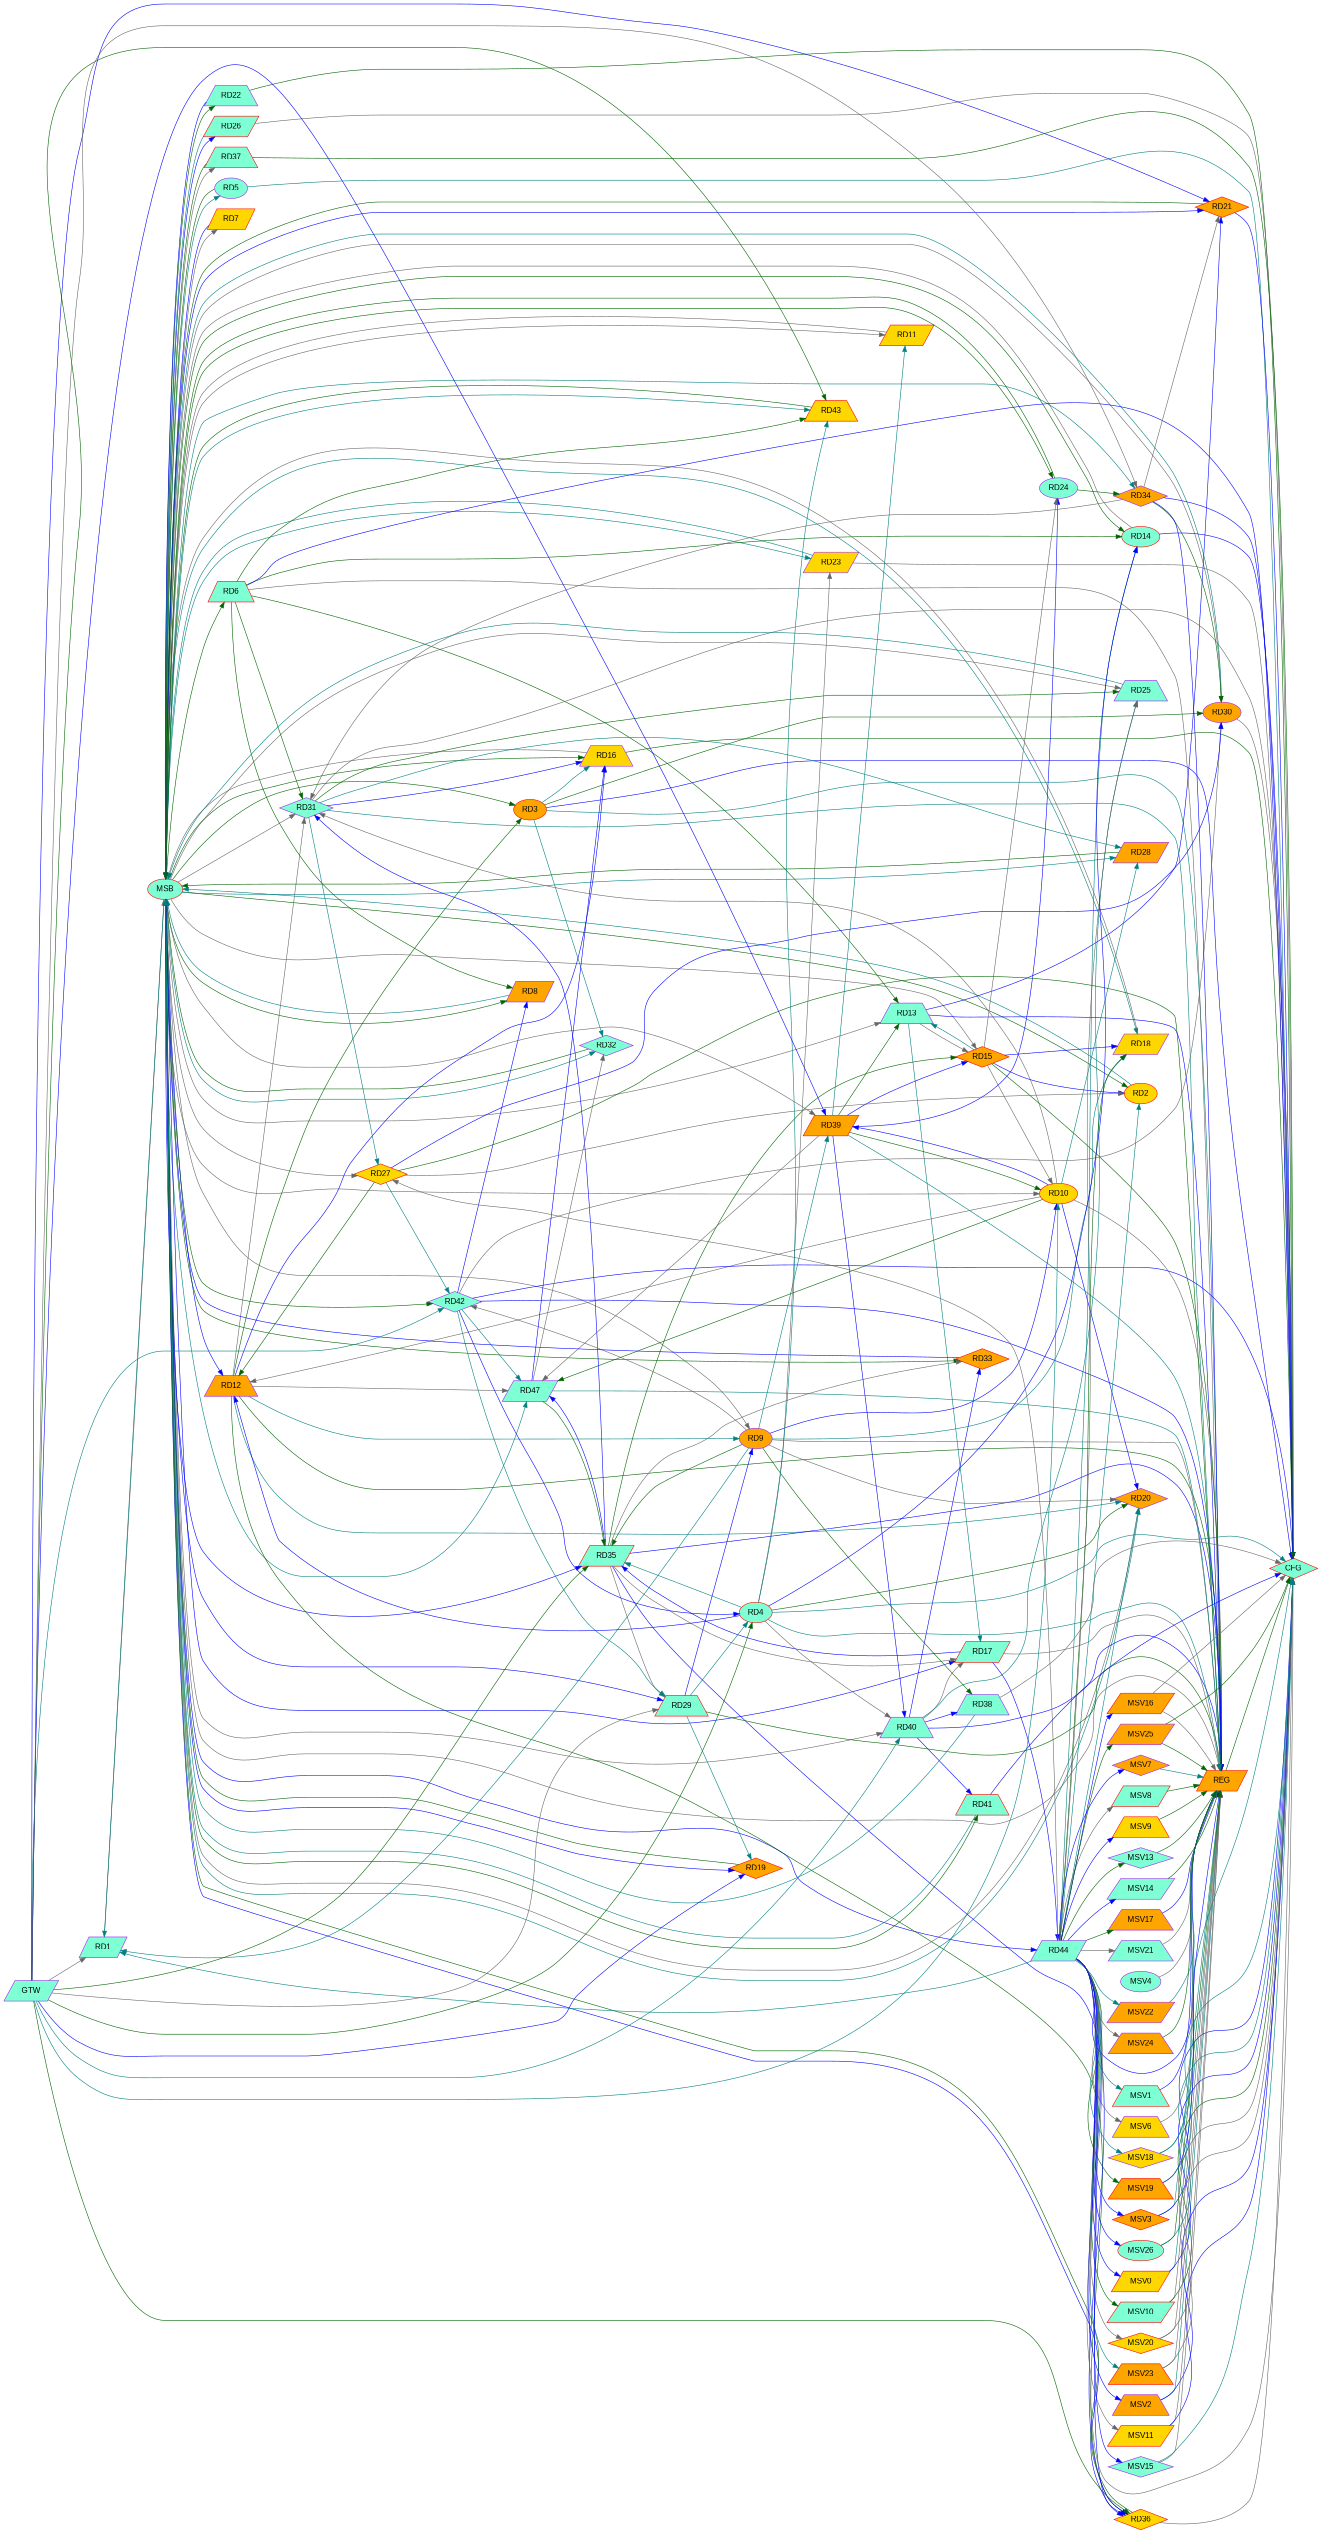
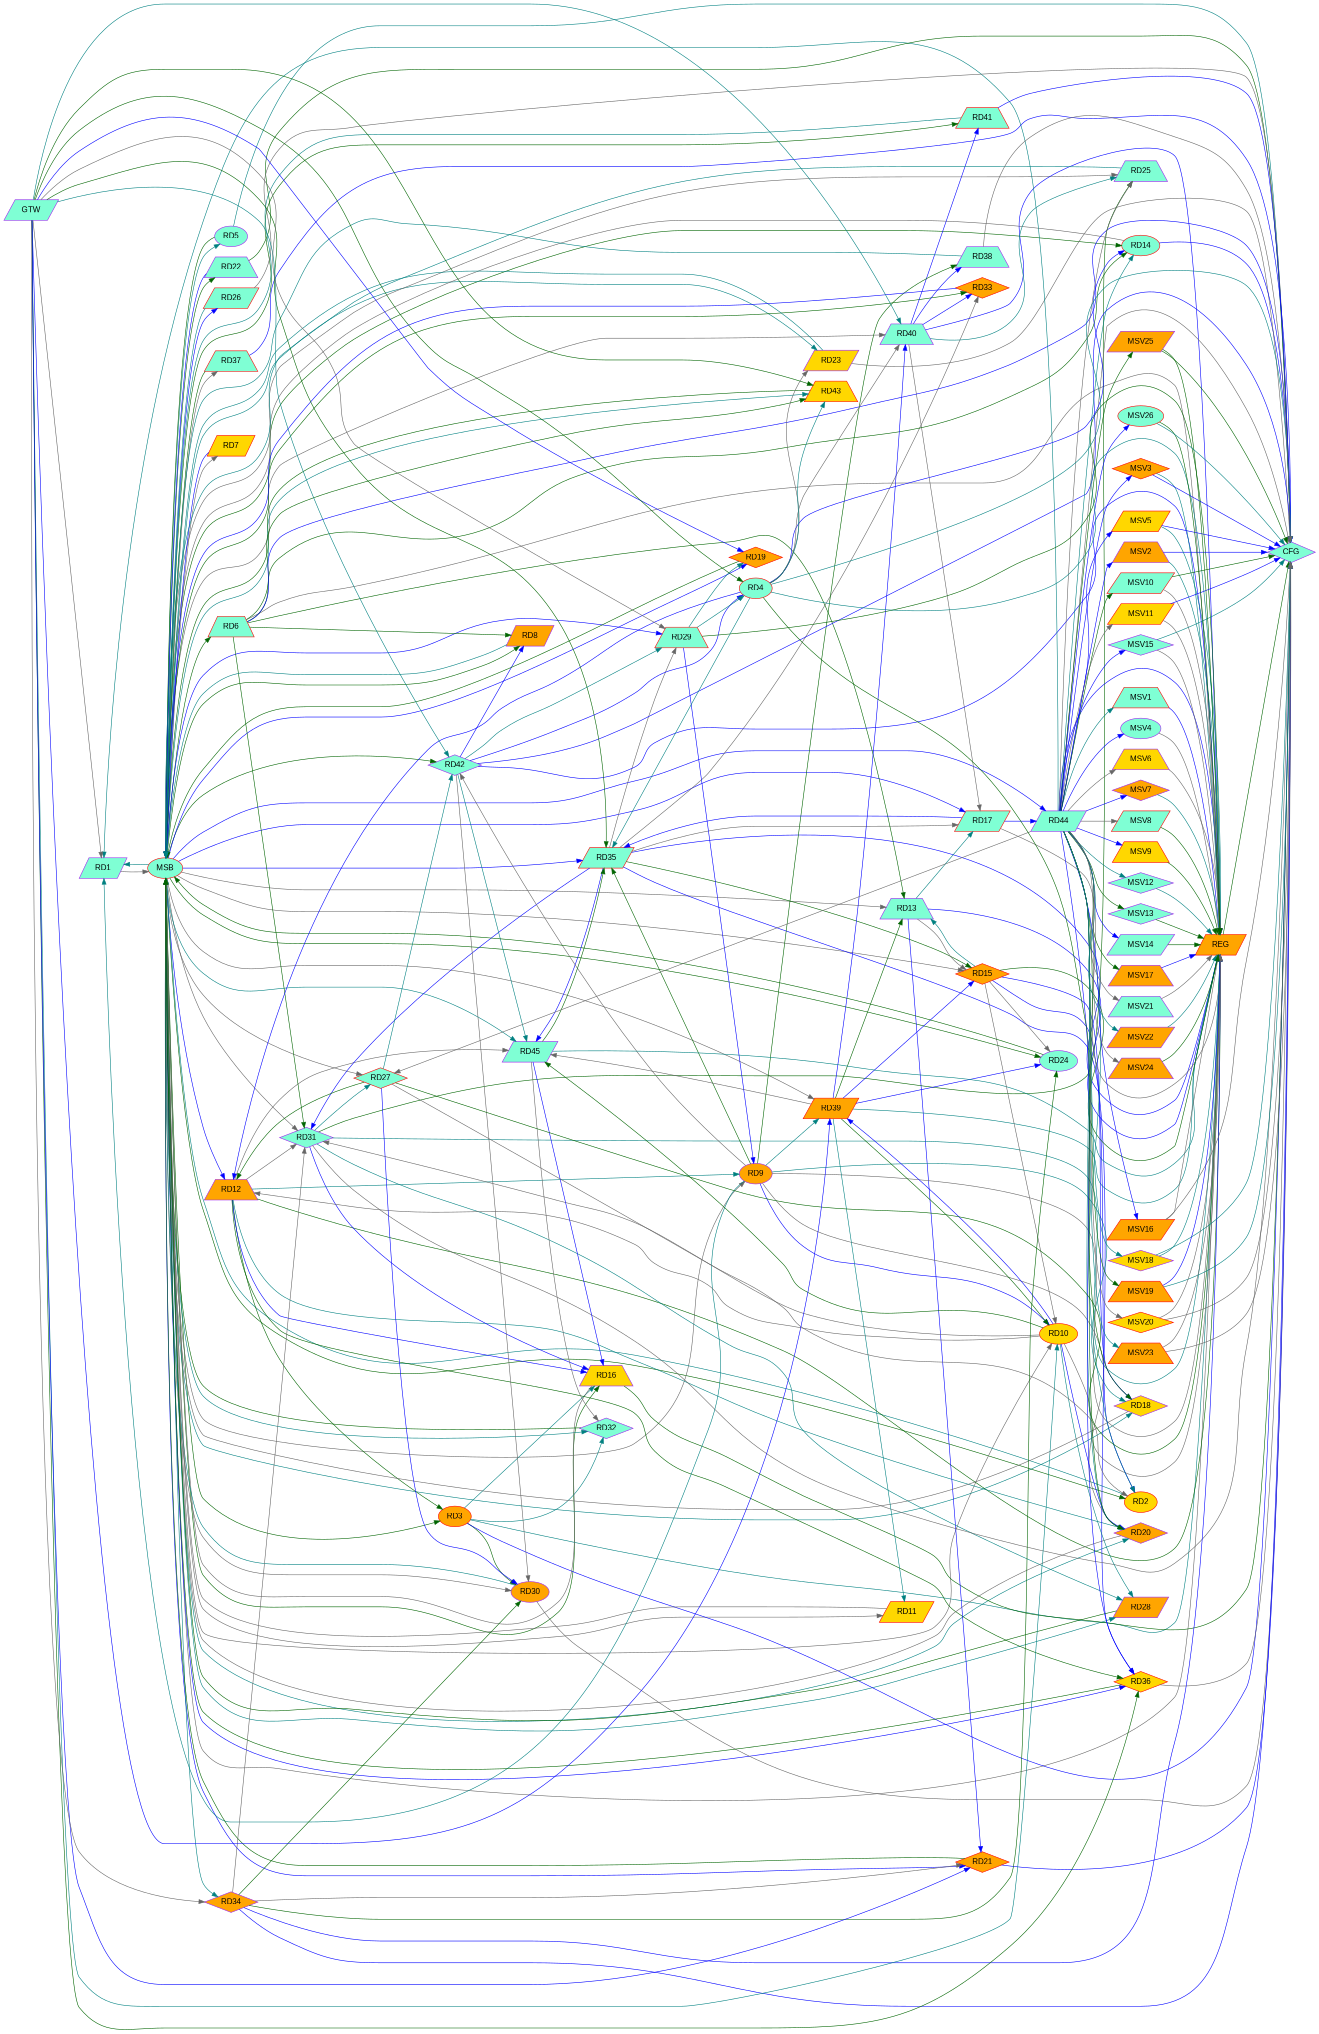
(1250, 170) -> (898, 150)
(1089, 491) -> (993, 1897)
none -> (1085, 769)
none -> (1141, 883)
(1141, 1044) -> (1141, 1406)
(381, 1174) -> (381, 1078)
(530, 1391) -> (530, 1052)
(1294, 1568) -> (1291, 552)
(1141, 2281) -> (1141, 521)
